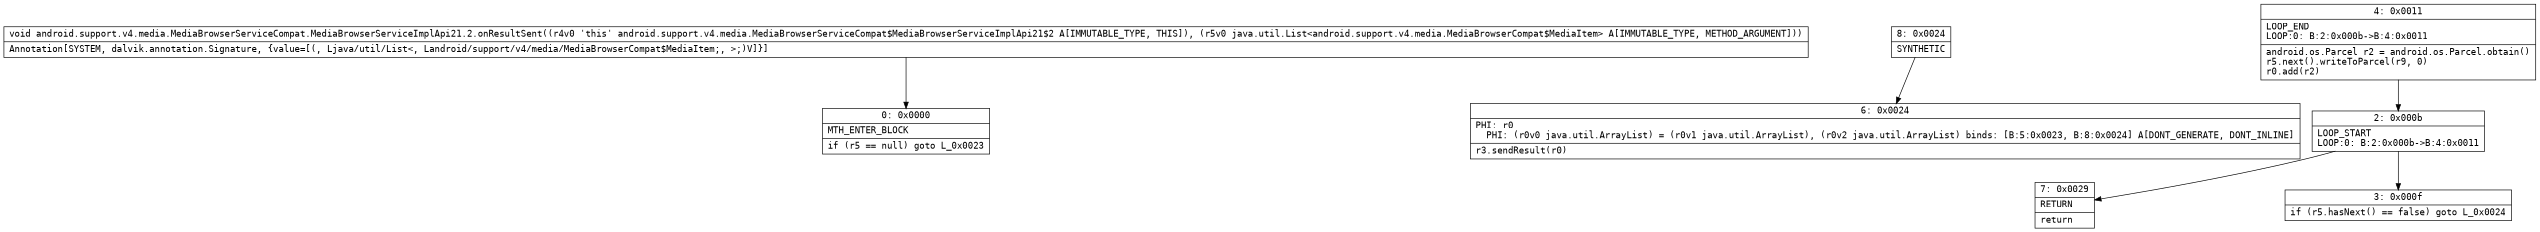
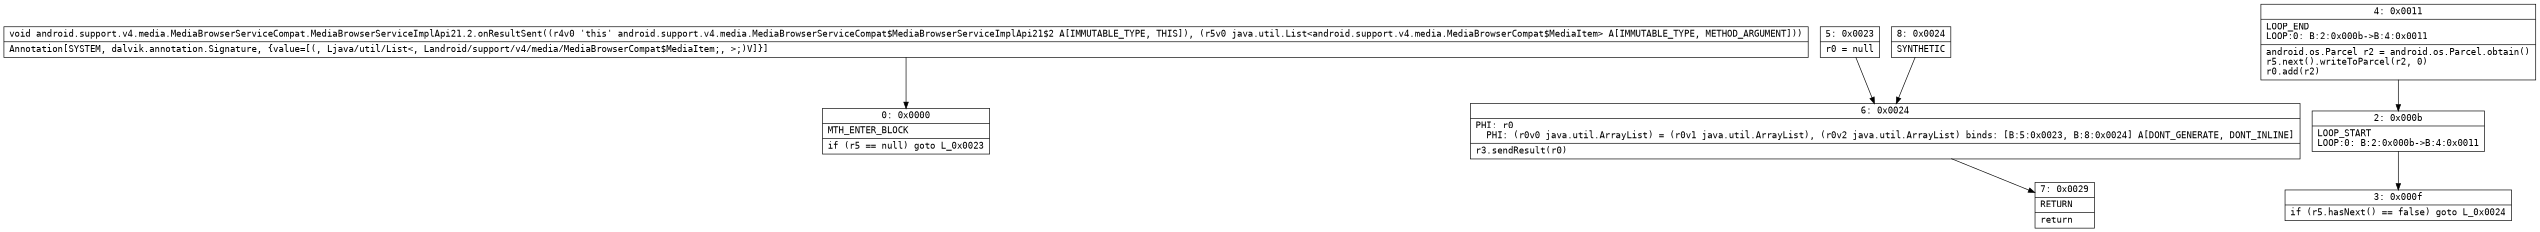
none -> (1850, 42)
(2347, 62) -> (2347, 62)
(2219, 178) -> (1990, 174)
